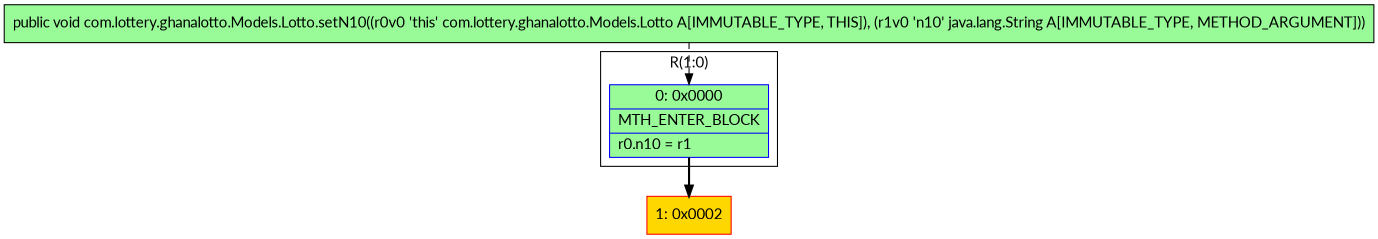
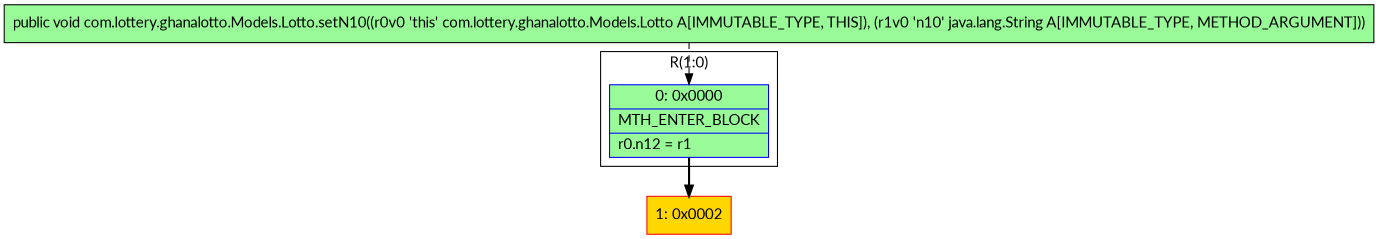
(655, 145) -> (655, 145)
